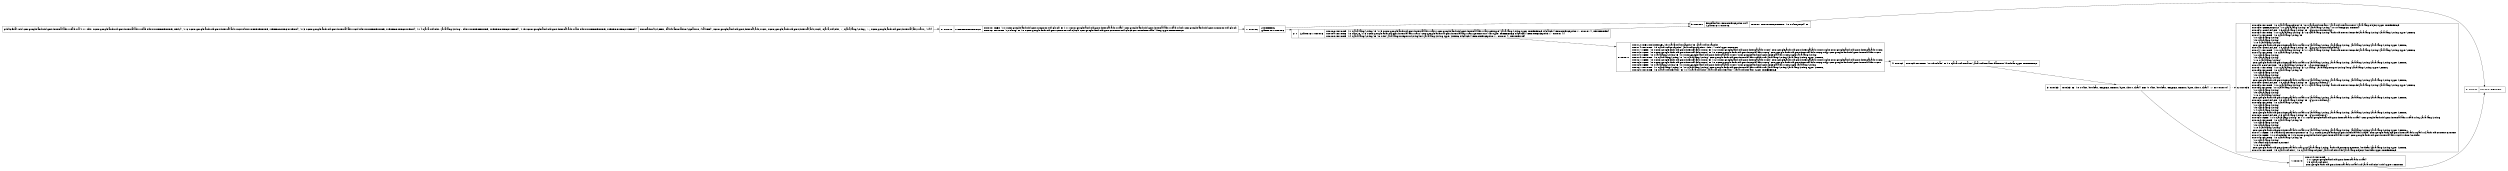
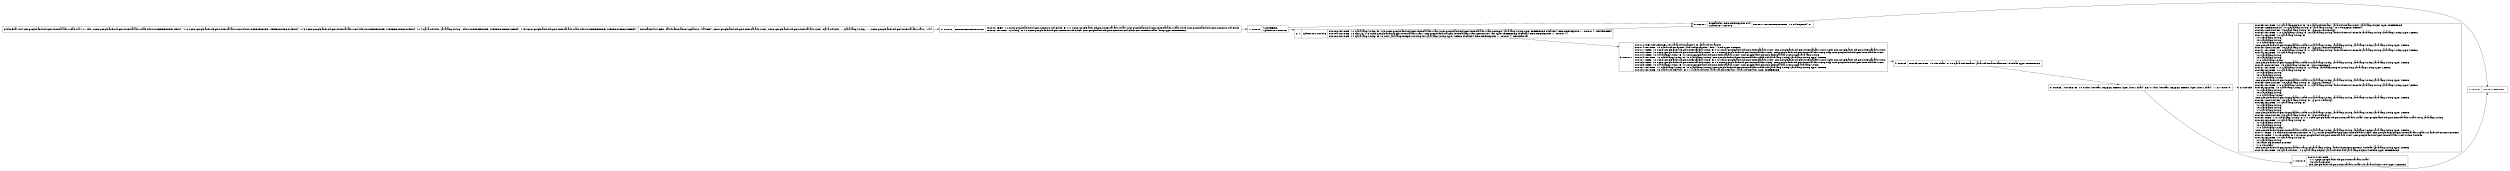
(968, 29) -> (970, 29)
